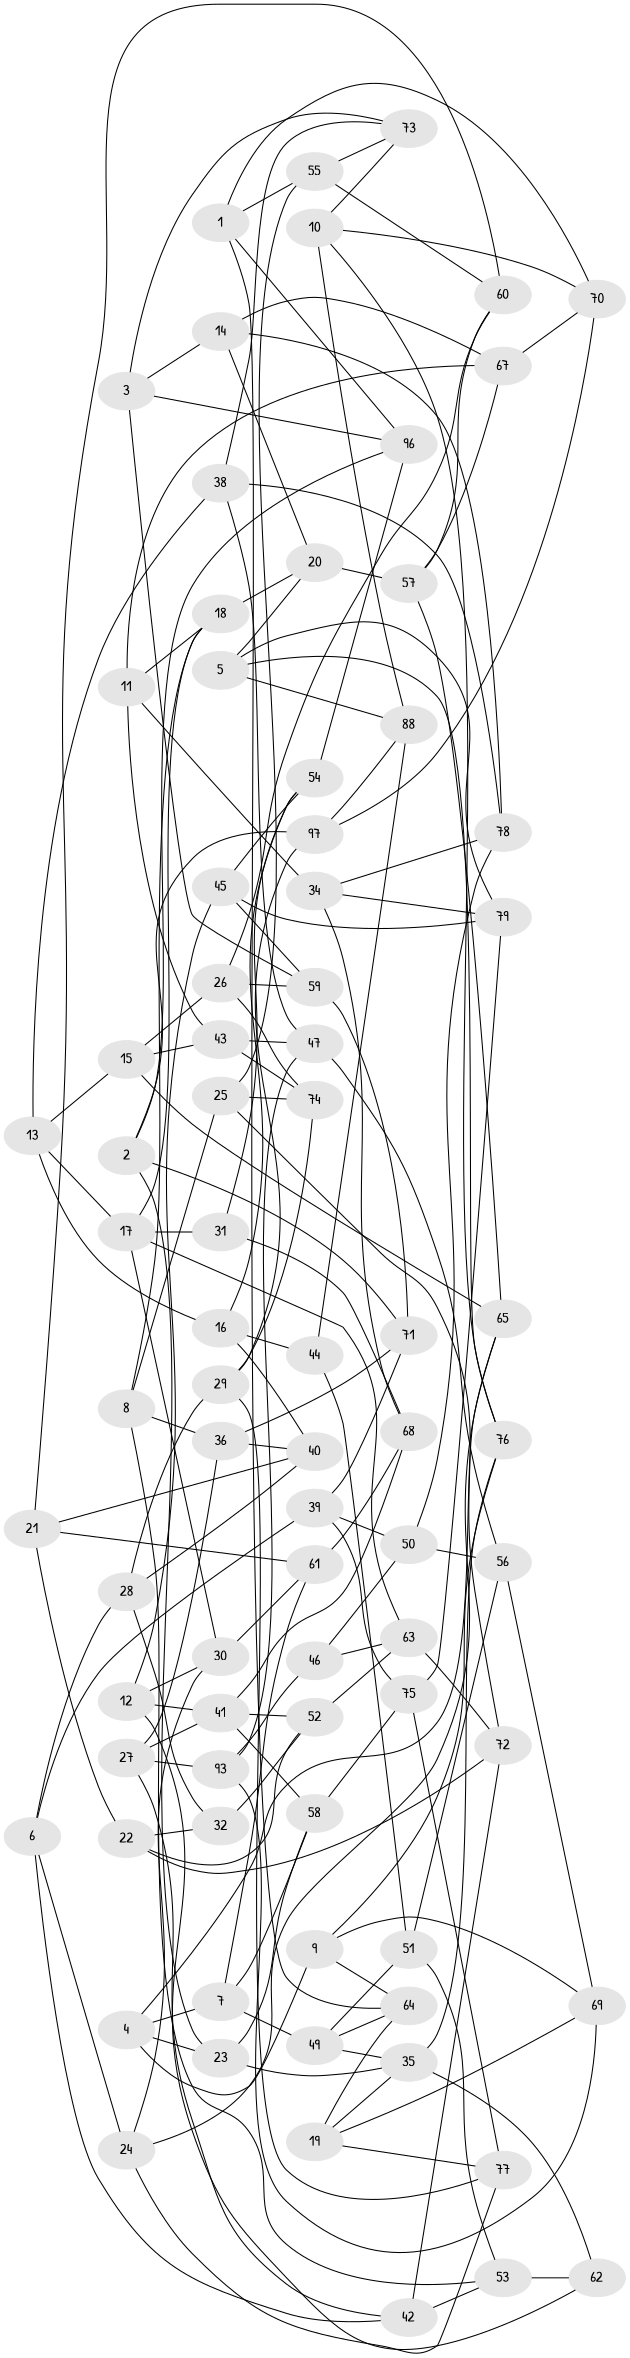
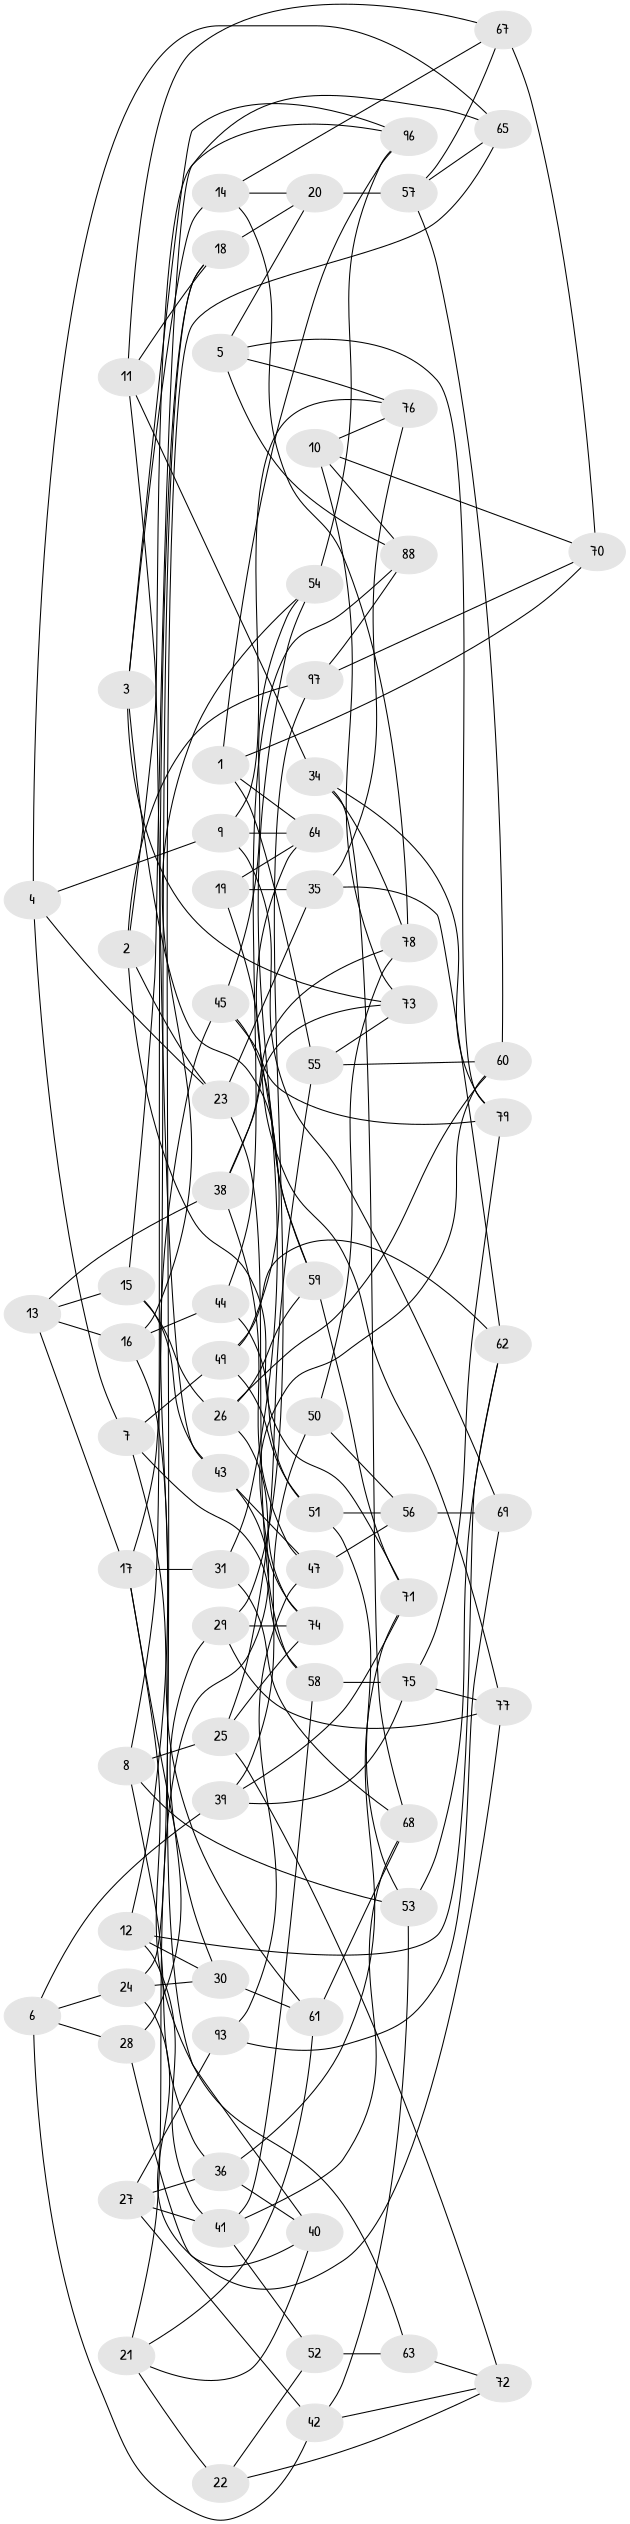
(315, 1661) -> none
(221, 1826) -> none
(359, 2053) -> (362, 1245)
(471, 2074) -> none
